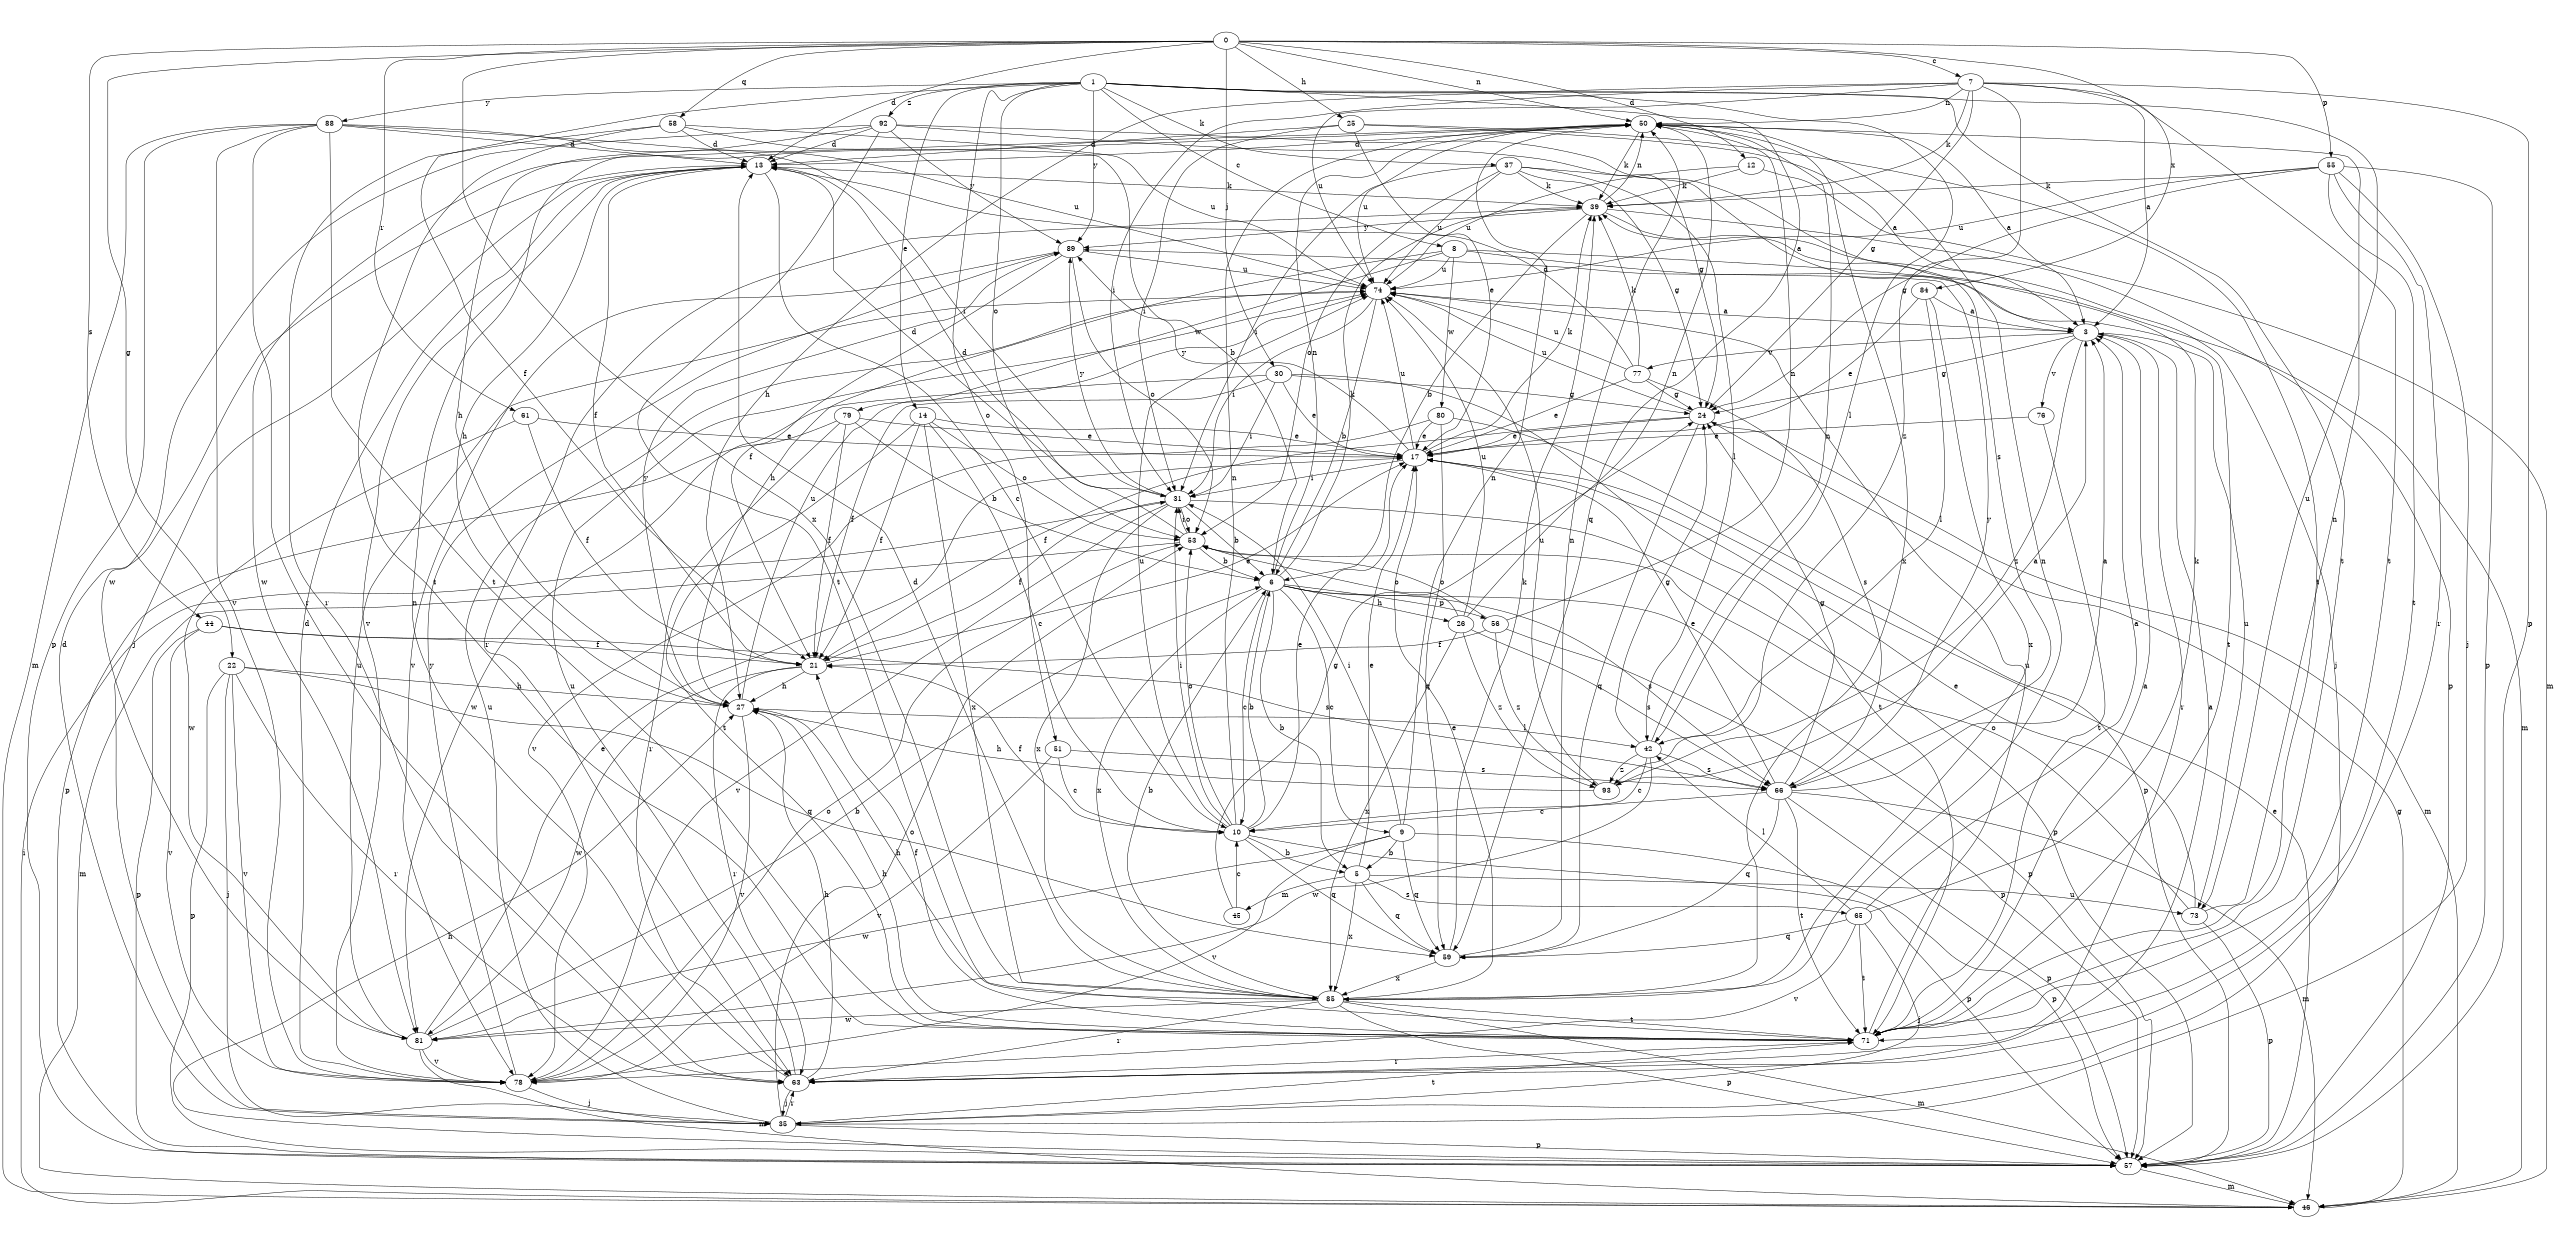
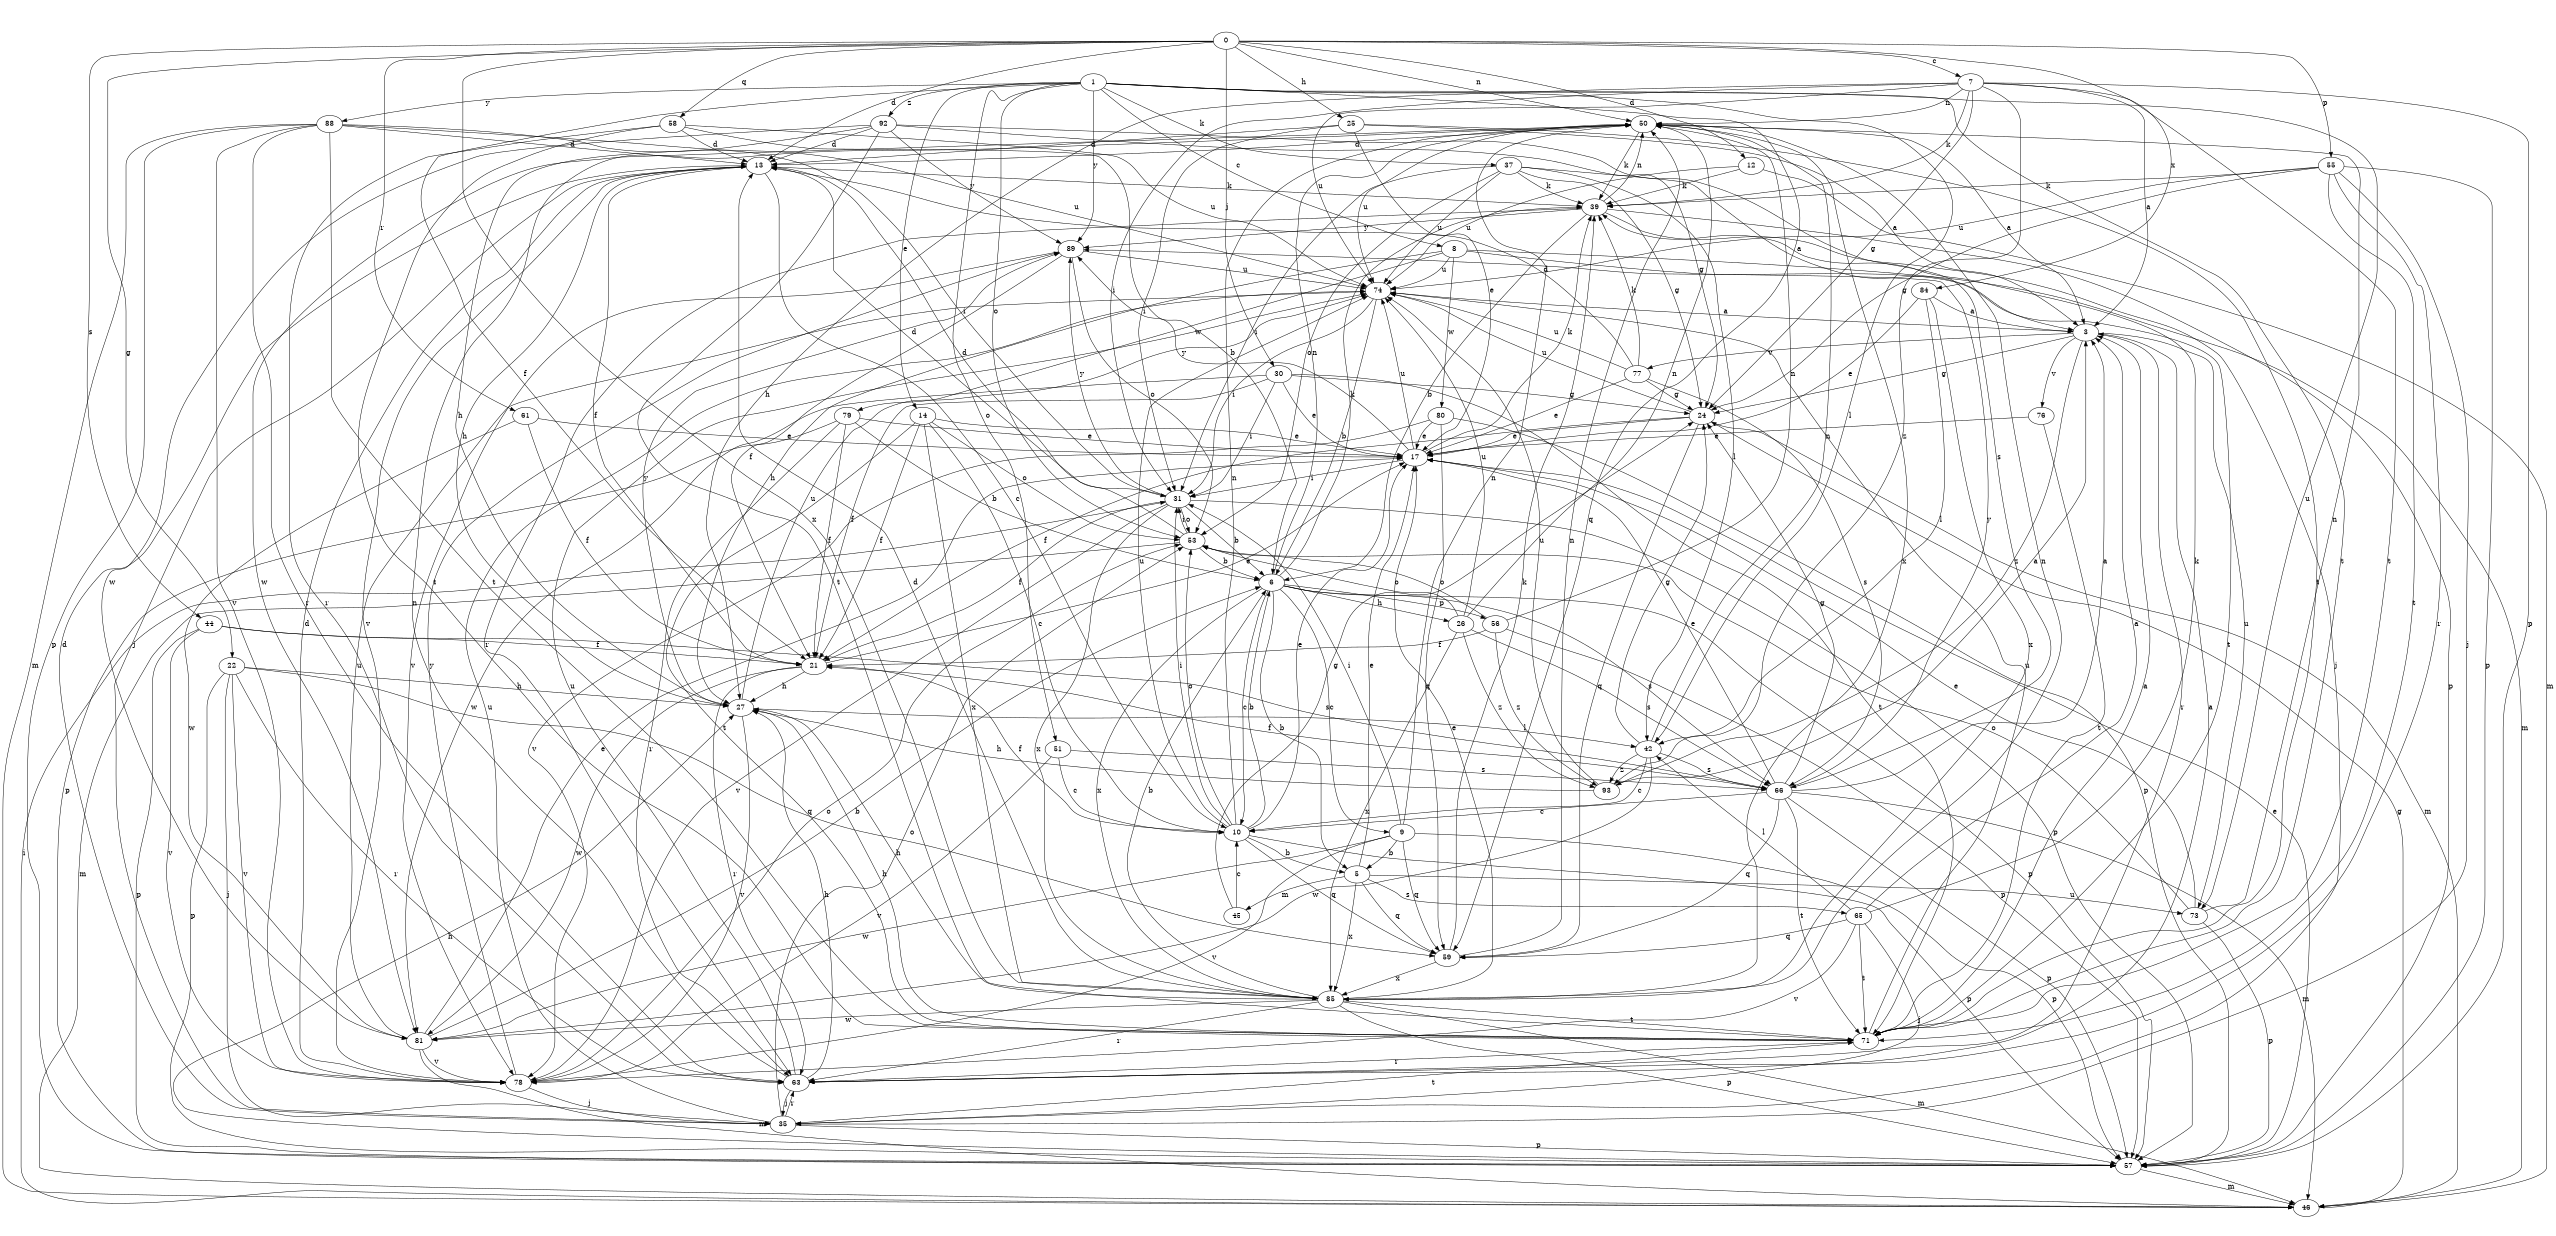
(1239, 1023) -> (1321, 739)
